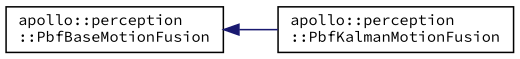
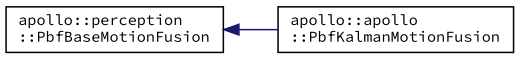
(396, 30) -> (396, 30)
